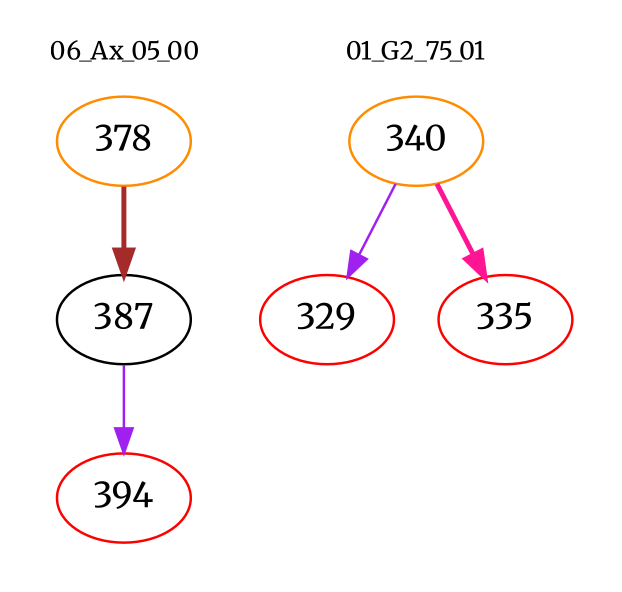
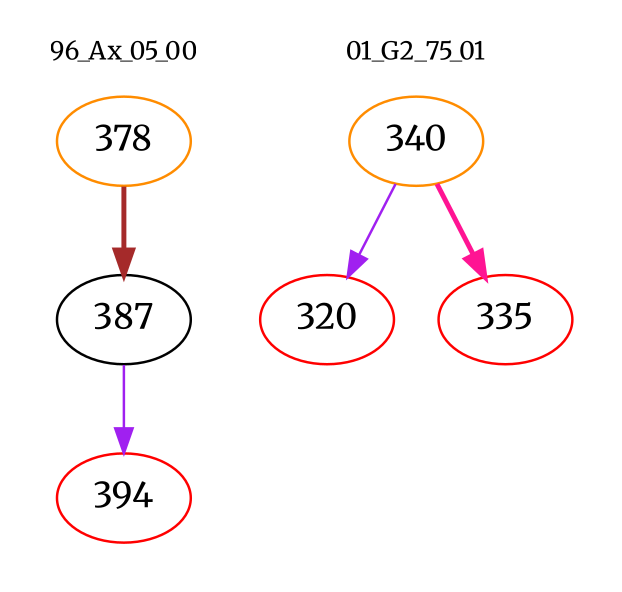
(125, 53) -> (125, 53)
(327, 320) -> (327, 320)
